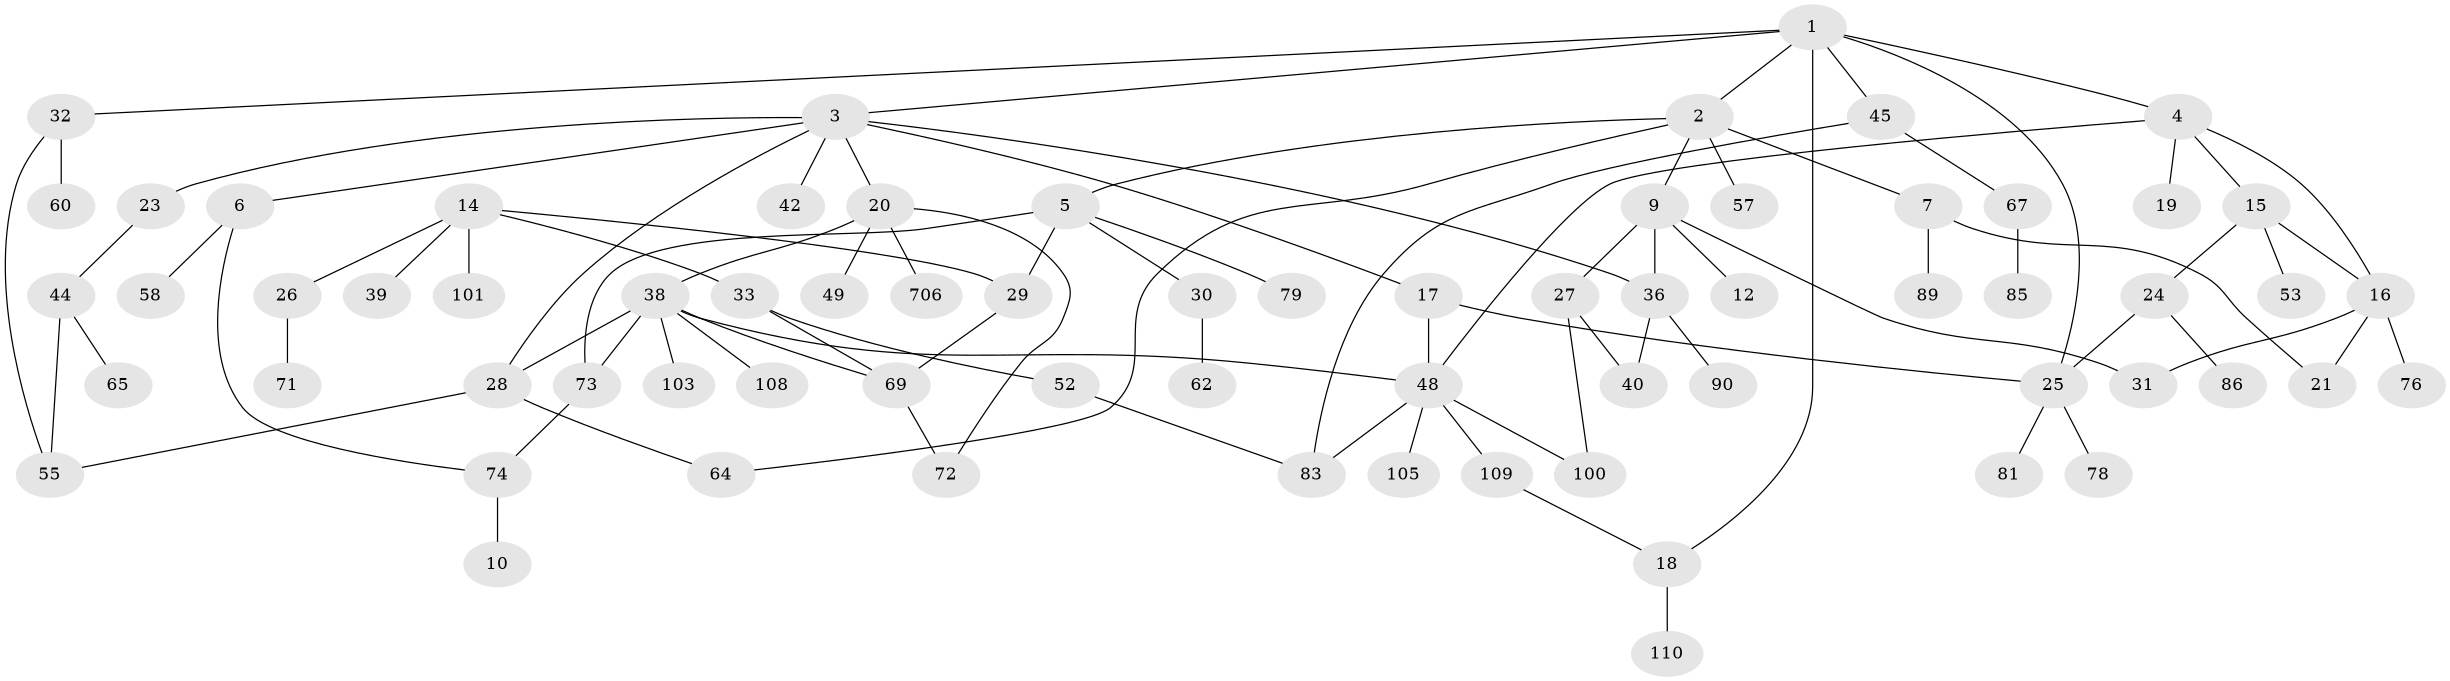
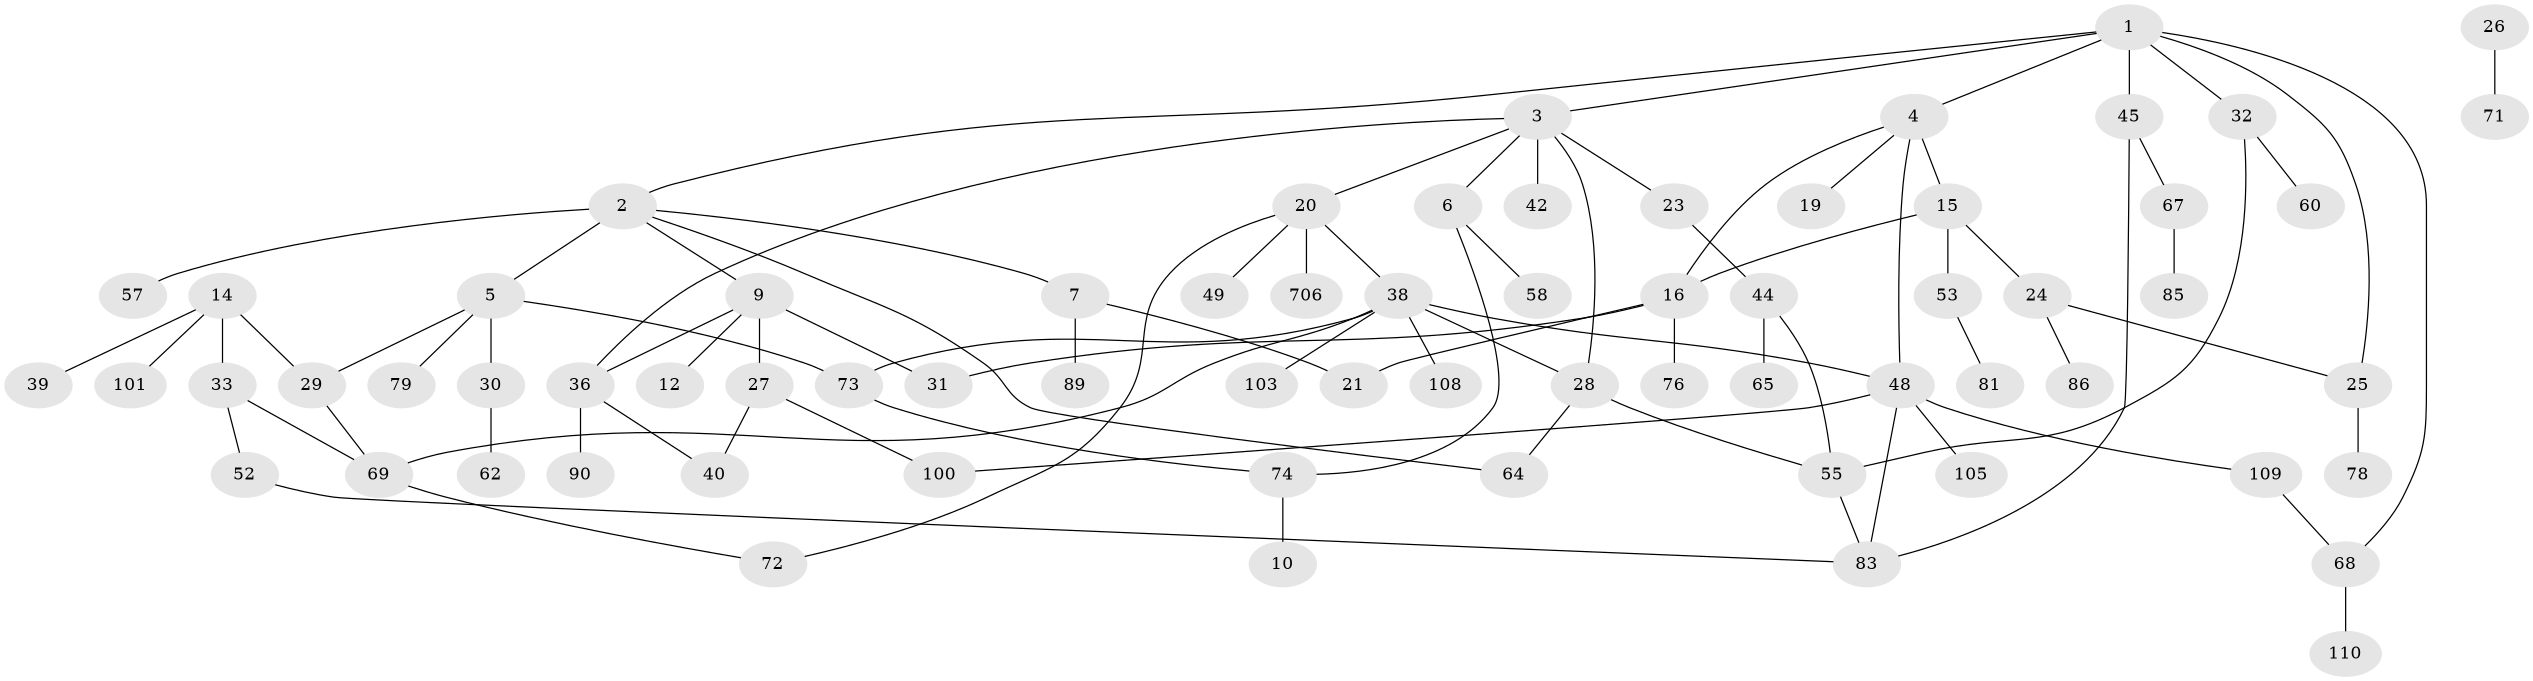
(378, 251) -> none
(1429, 296) -> none
(2031, 430) -> (1969, 340)
none -> (1850, 520)
(1667, 564) -> (2346, 564)
